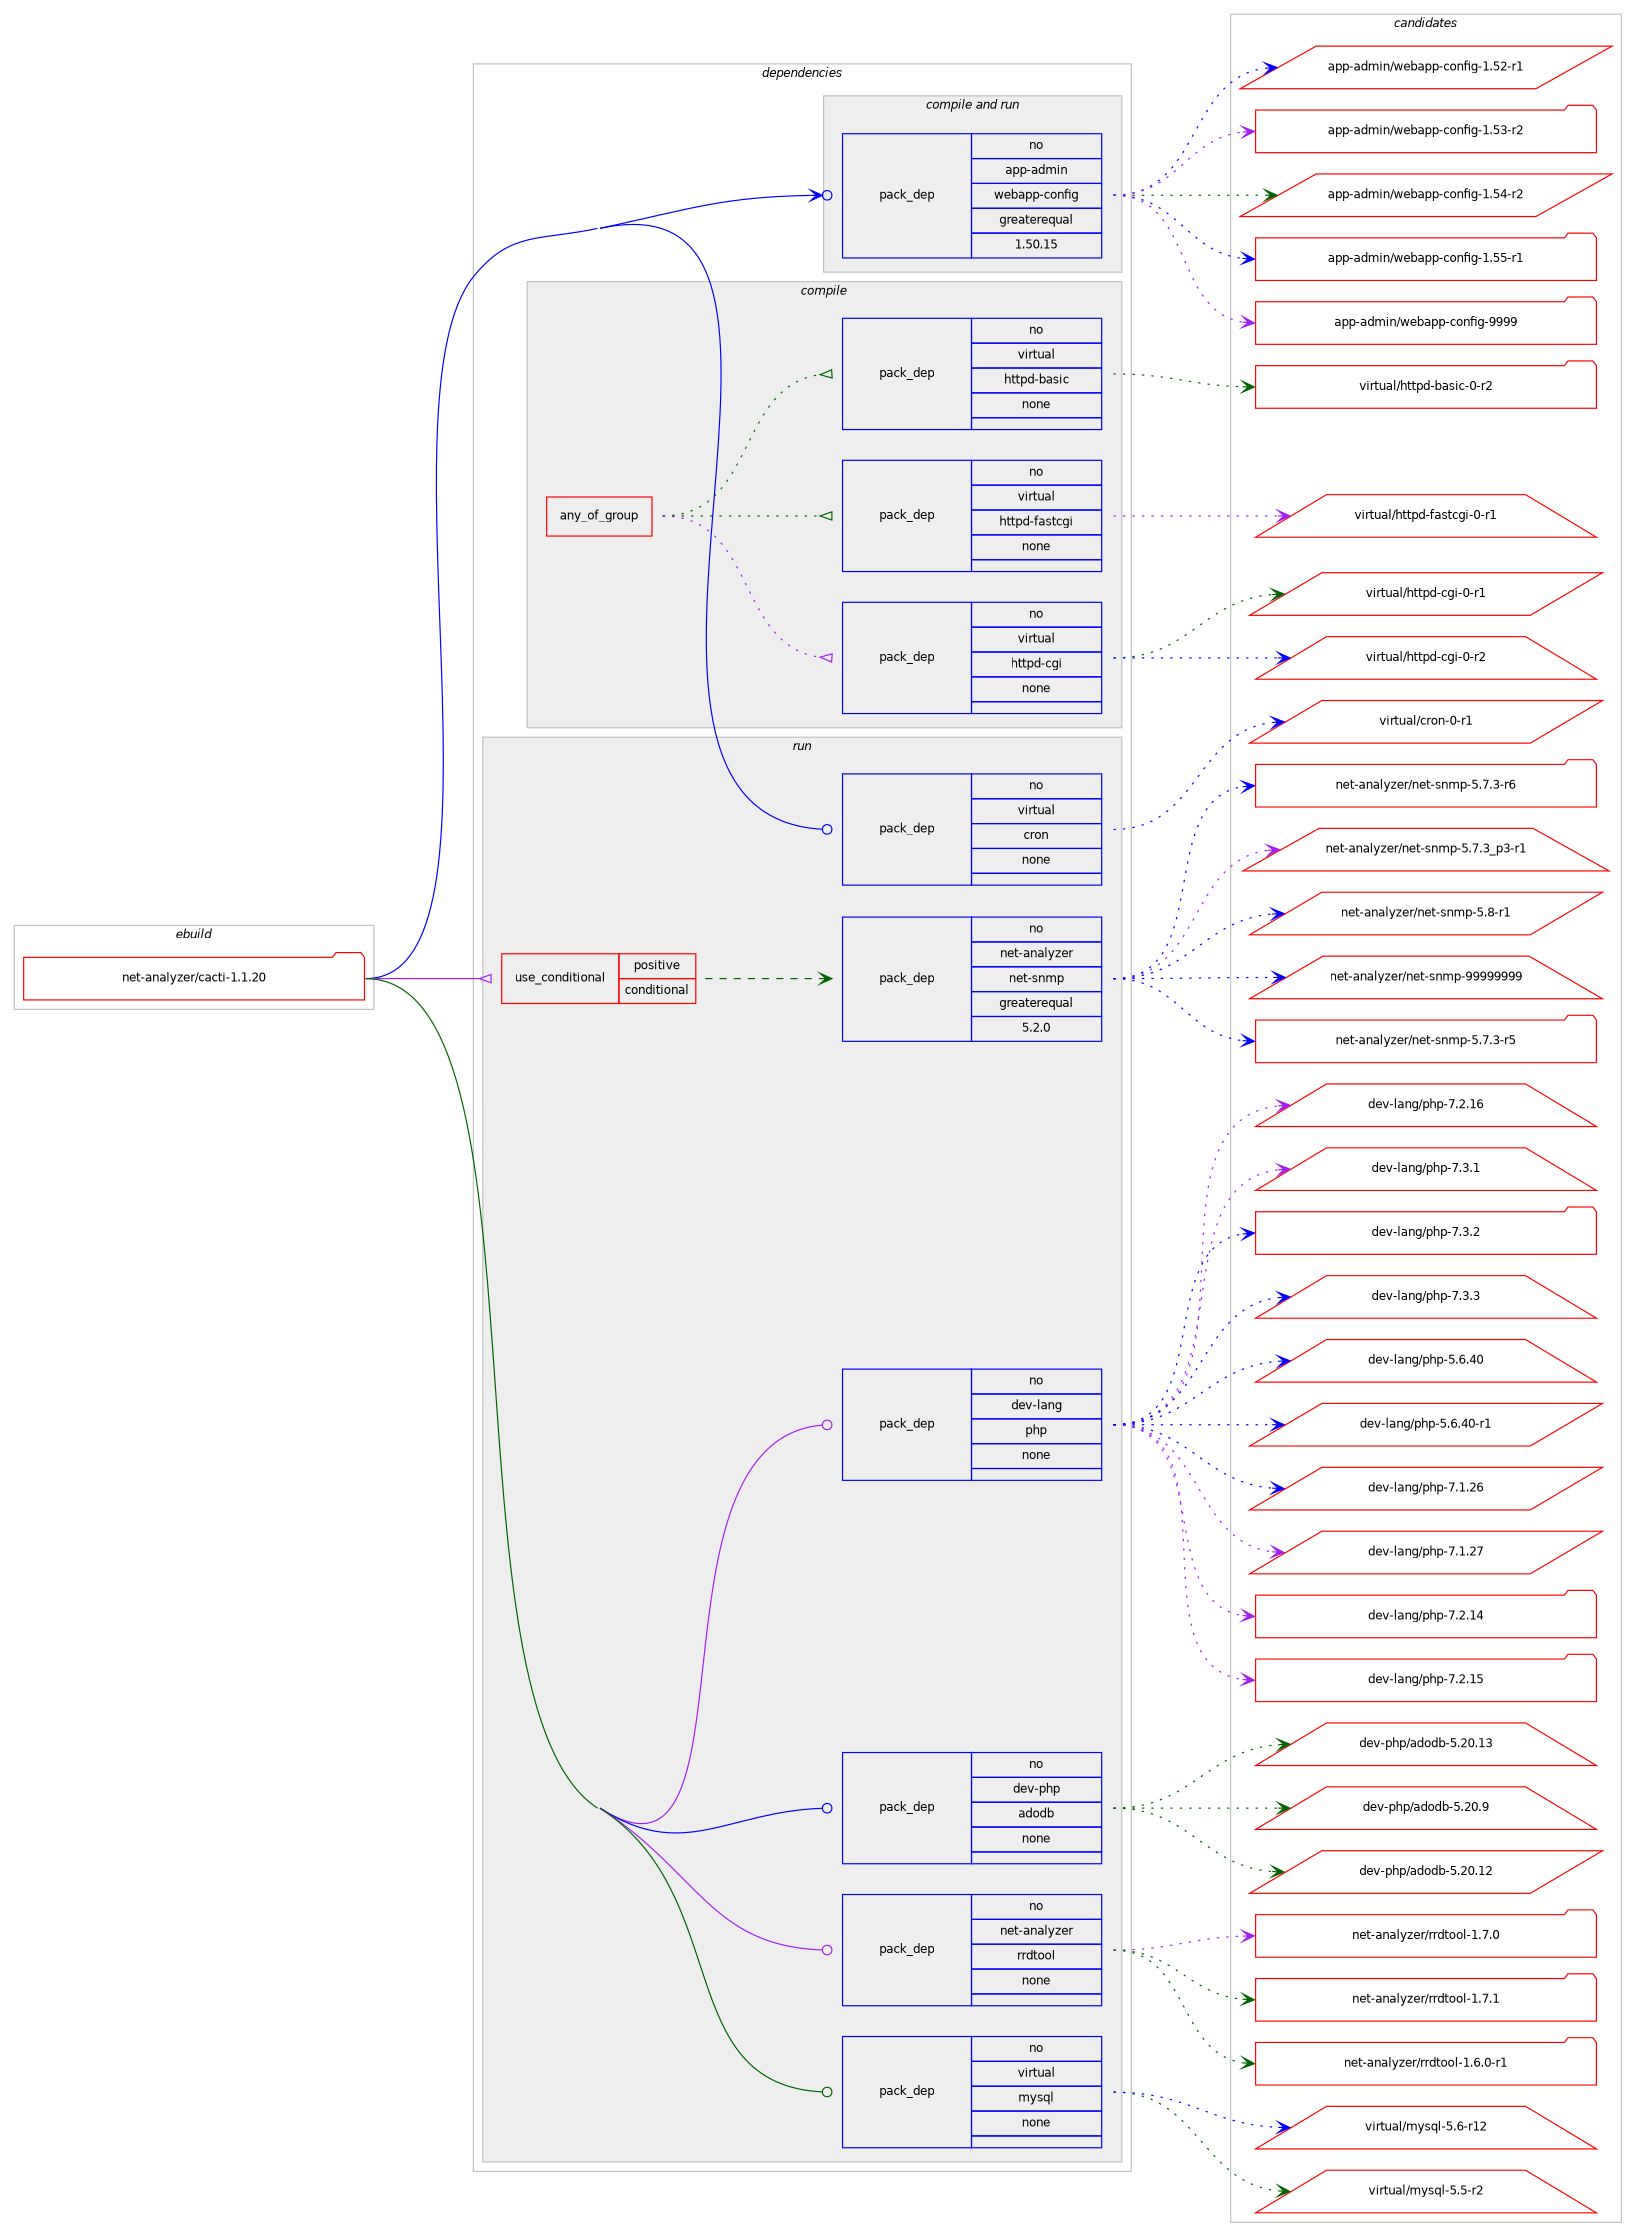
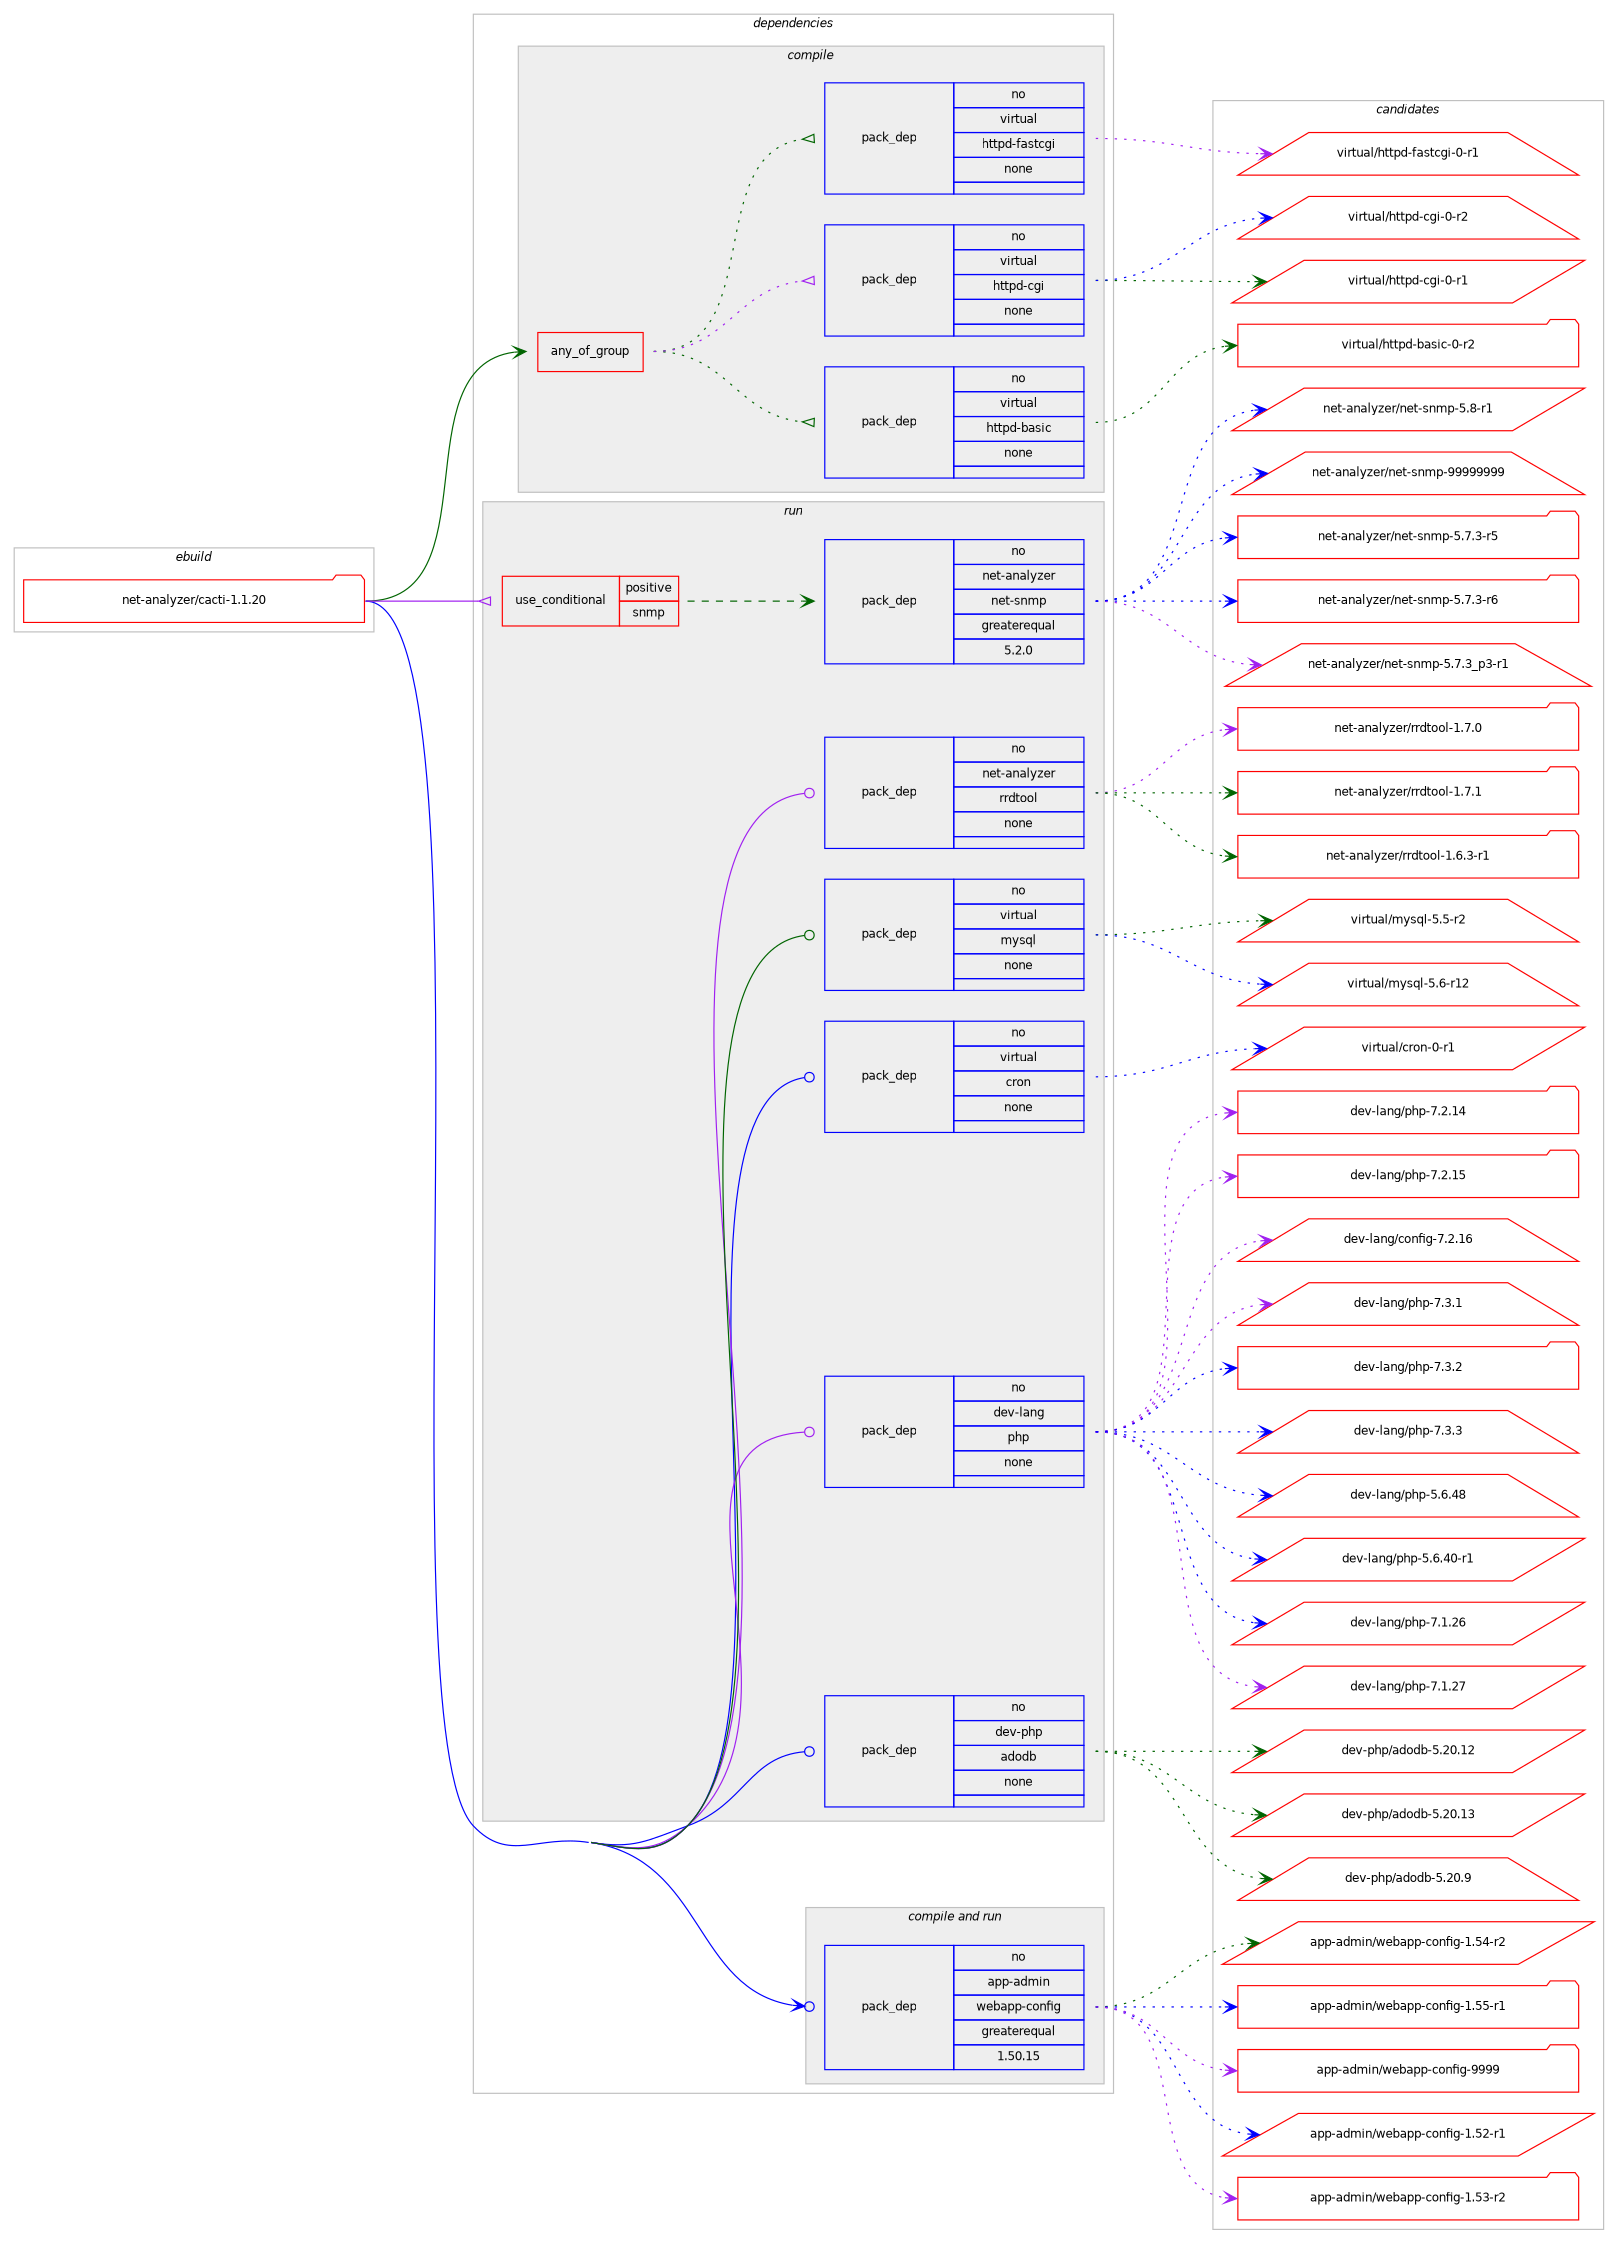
none -> (445, 482)
(657, 990) -> (649, 613)
(1426, 1105) -> (1408, 1240)
(1426, 1361) -> (1408, 1496)
(1426, 1744) -> (1408, 1815)
(1426, 2064) -> (1408, 857)
